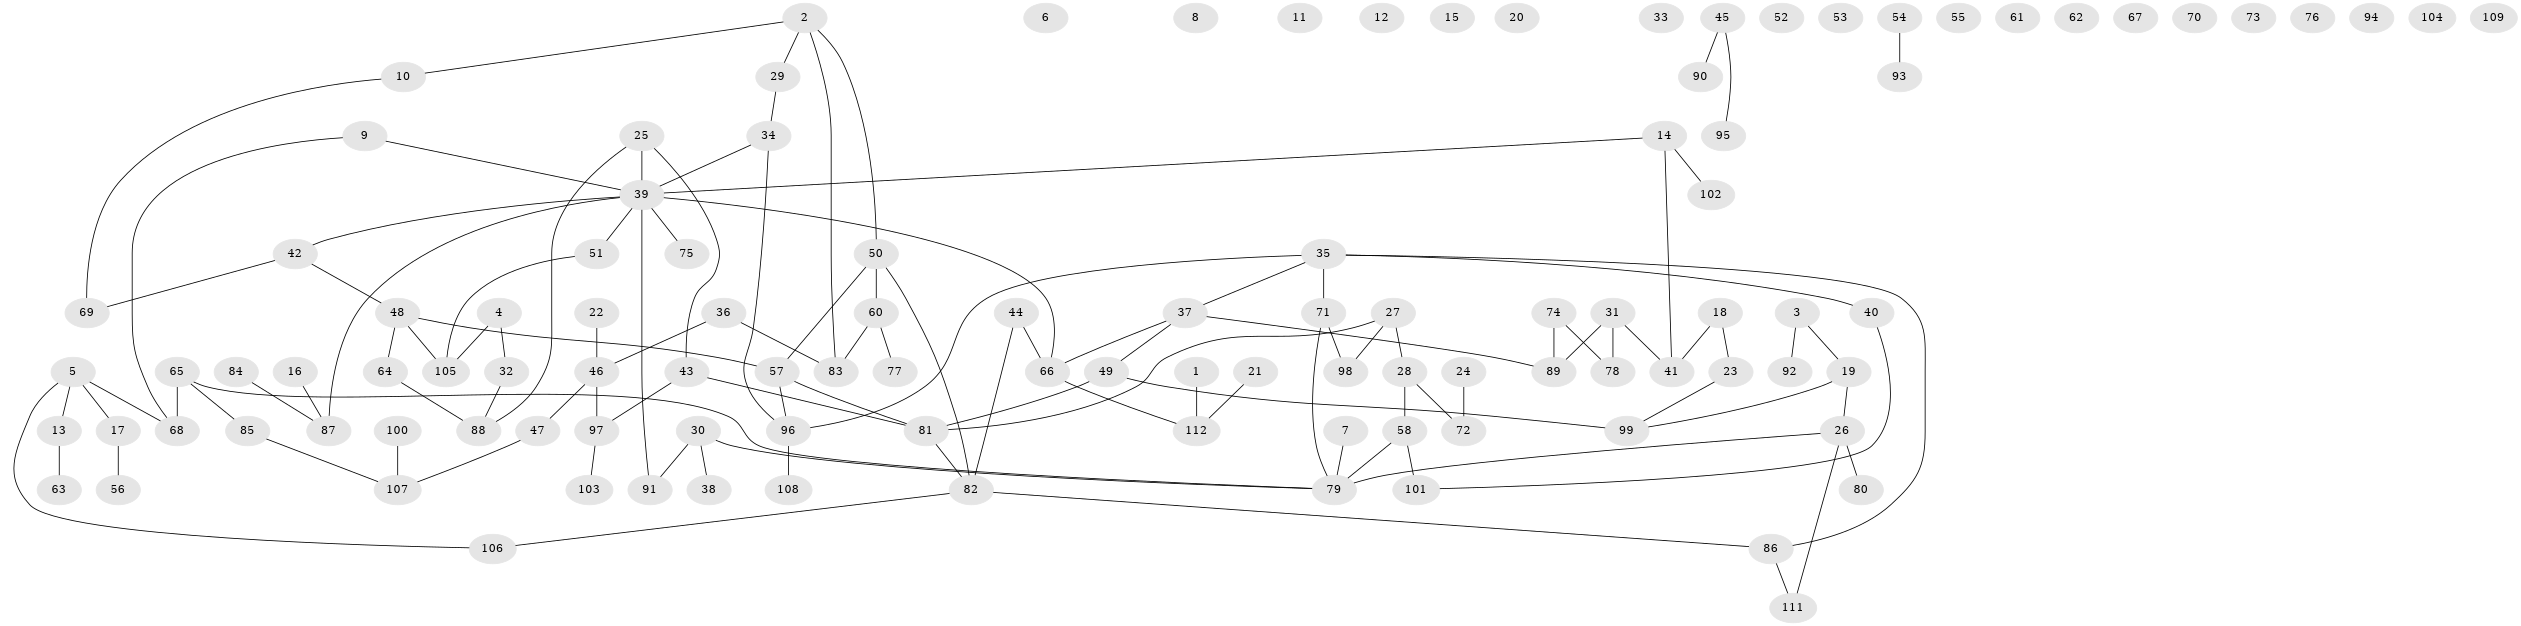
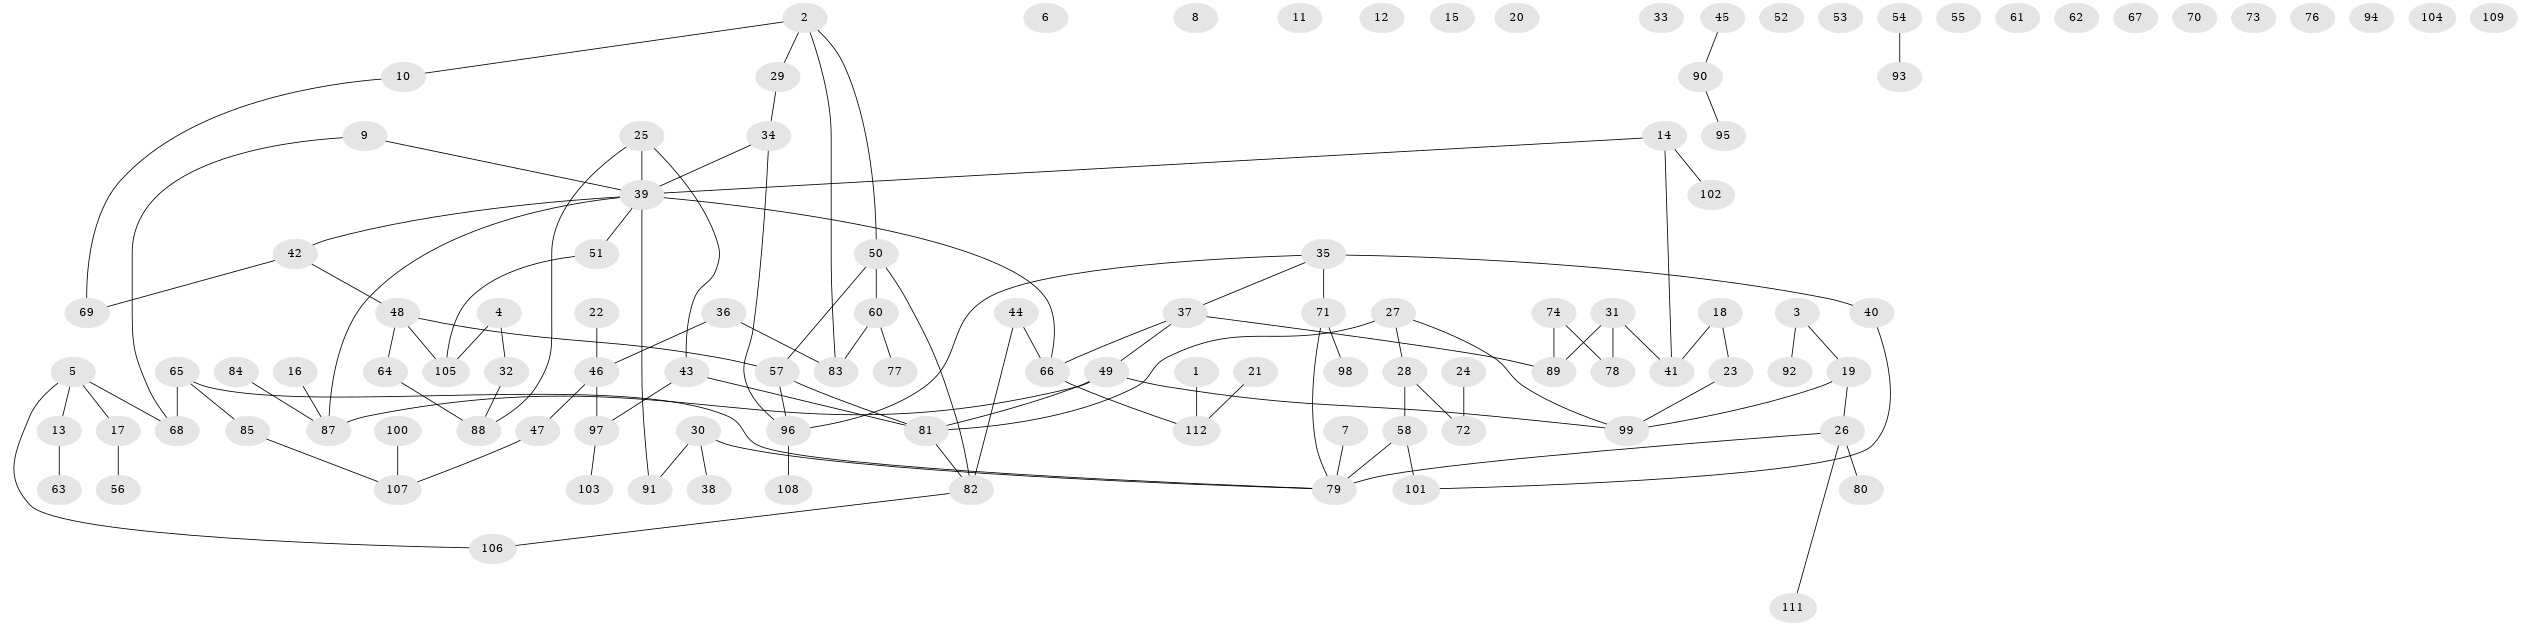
(1731, 77) -> (1712, 107)
(687, 254) -> none
(1368, 344) -> (1510, 373)
none -> (719, 406)
(1771, 549) -> none
